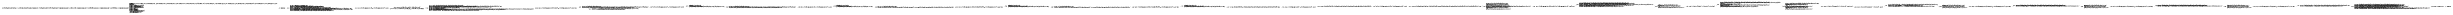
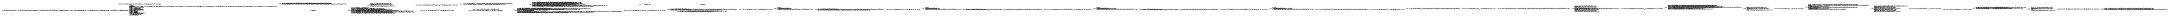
(2095, 7) -> none
